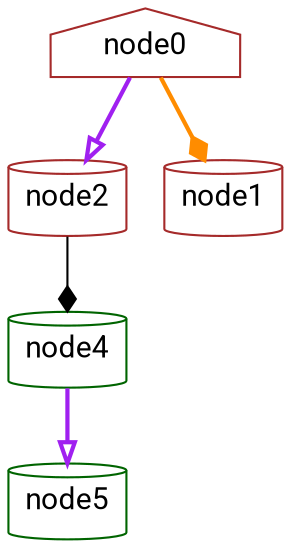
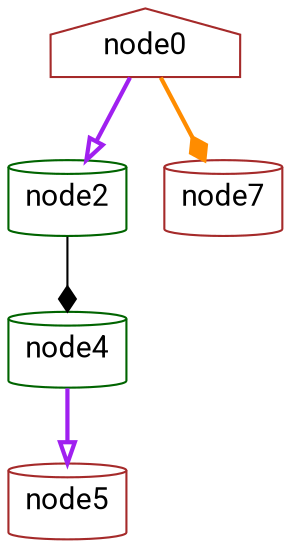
(67, 198) -> (67, 198)
(223, 198) -> (223, 198)
(67, 501) -> (67, 501)
